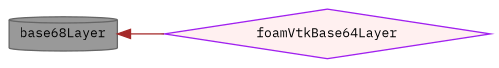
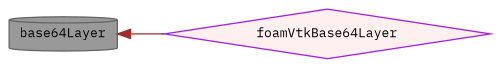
(63, 34) -> (63, 34)
